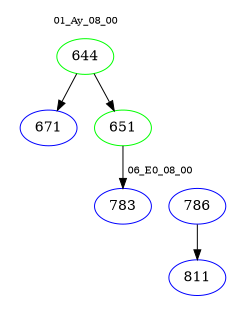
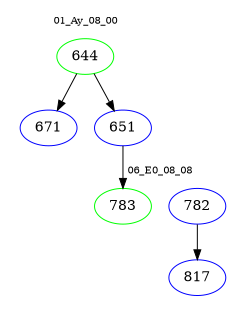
(123, 128) -> (123, 128)
(160, 171) -> (160, 171)
(123, 206) -> (123, 206)
(197, 206) -> (197, 206)
(197, 278) -> (197, 278)
